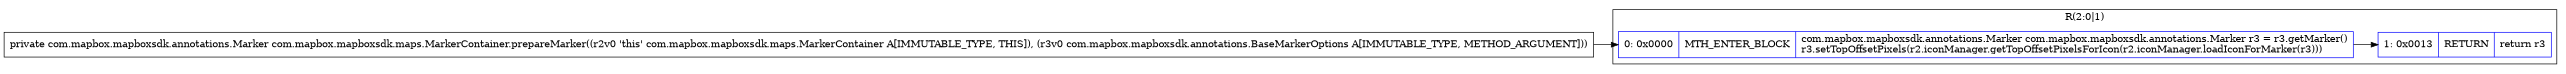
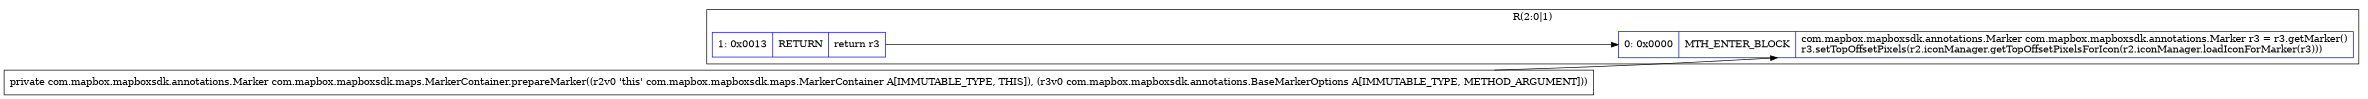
(2362, 45) -> (1248, 45)
